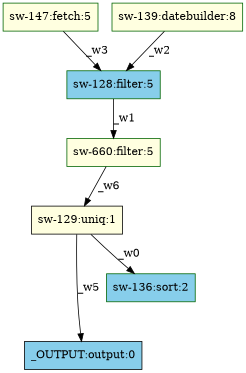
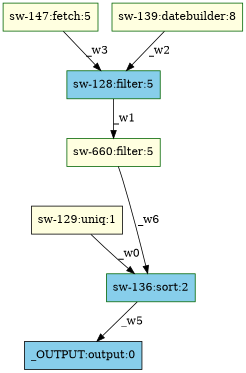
(97, 183) -> (133, 216)
(77, 284) -> (120, 319)
